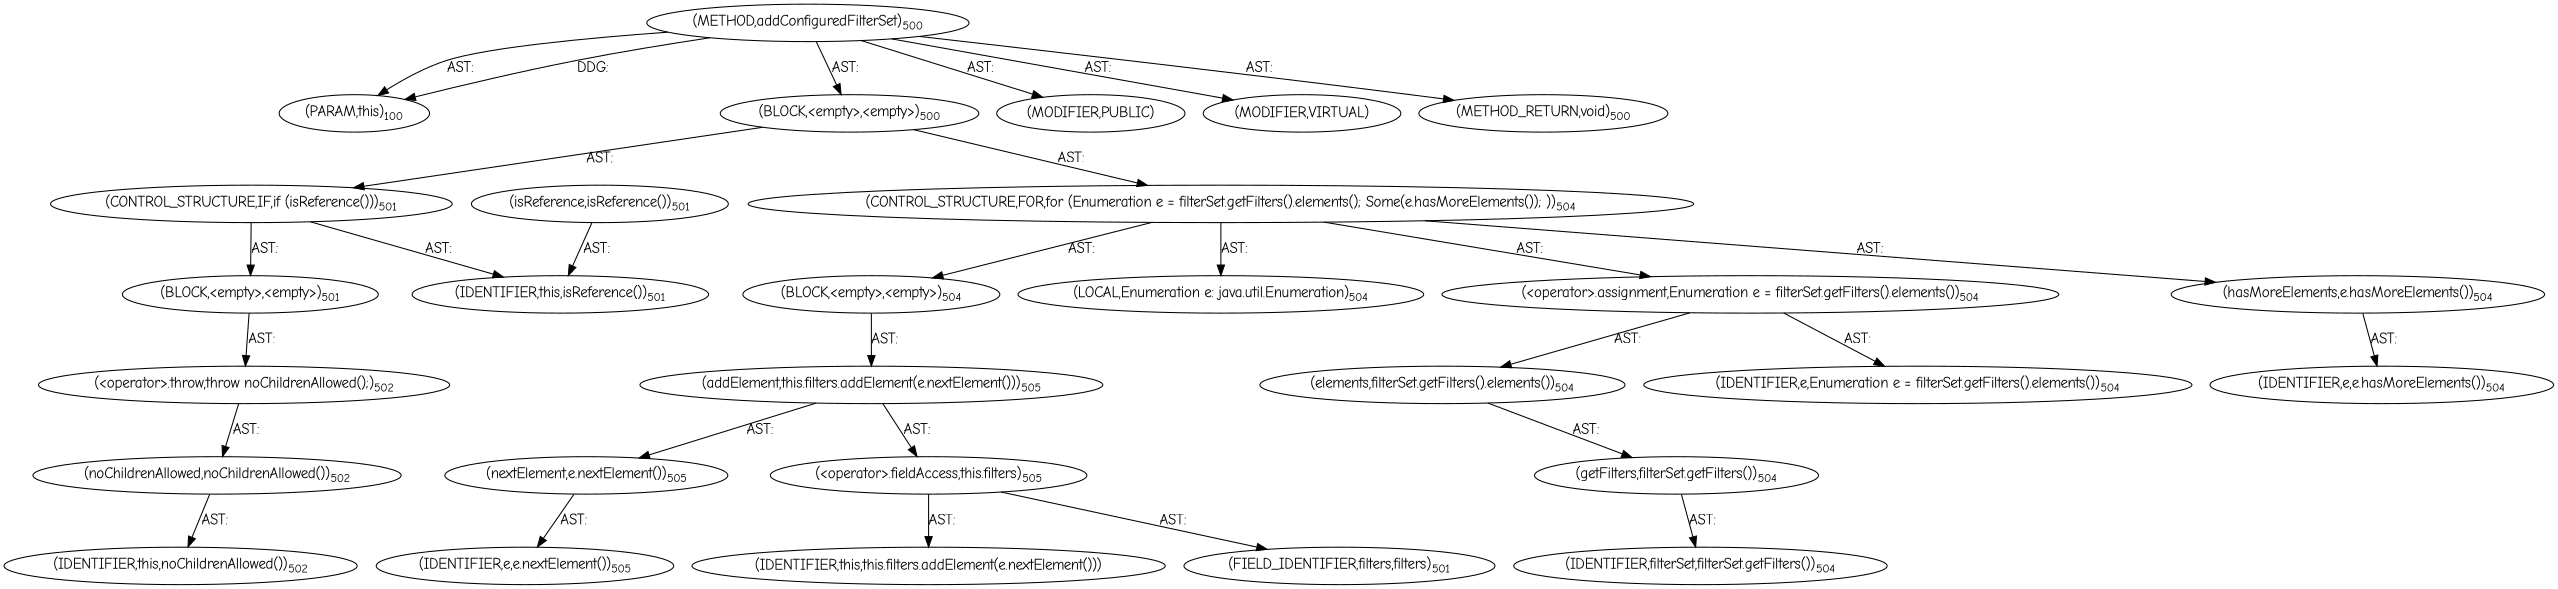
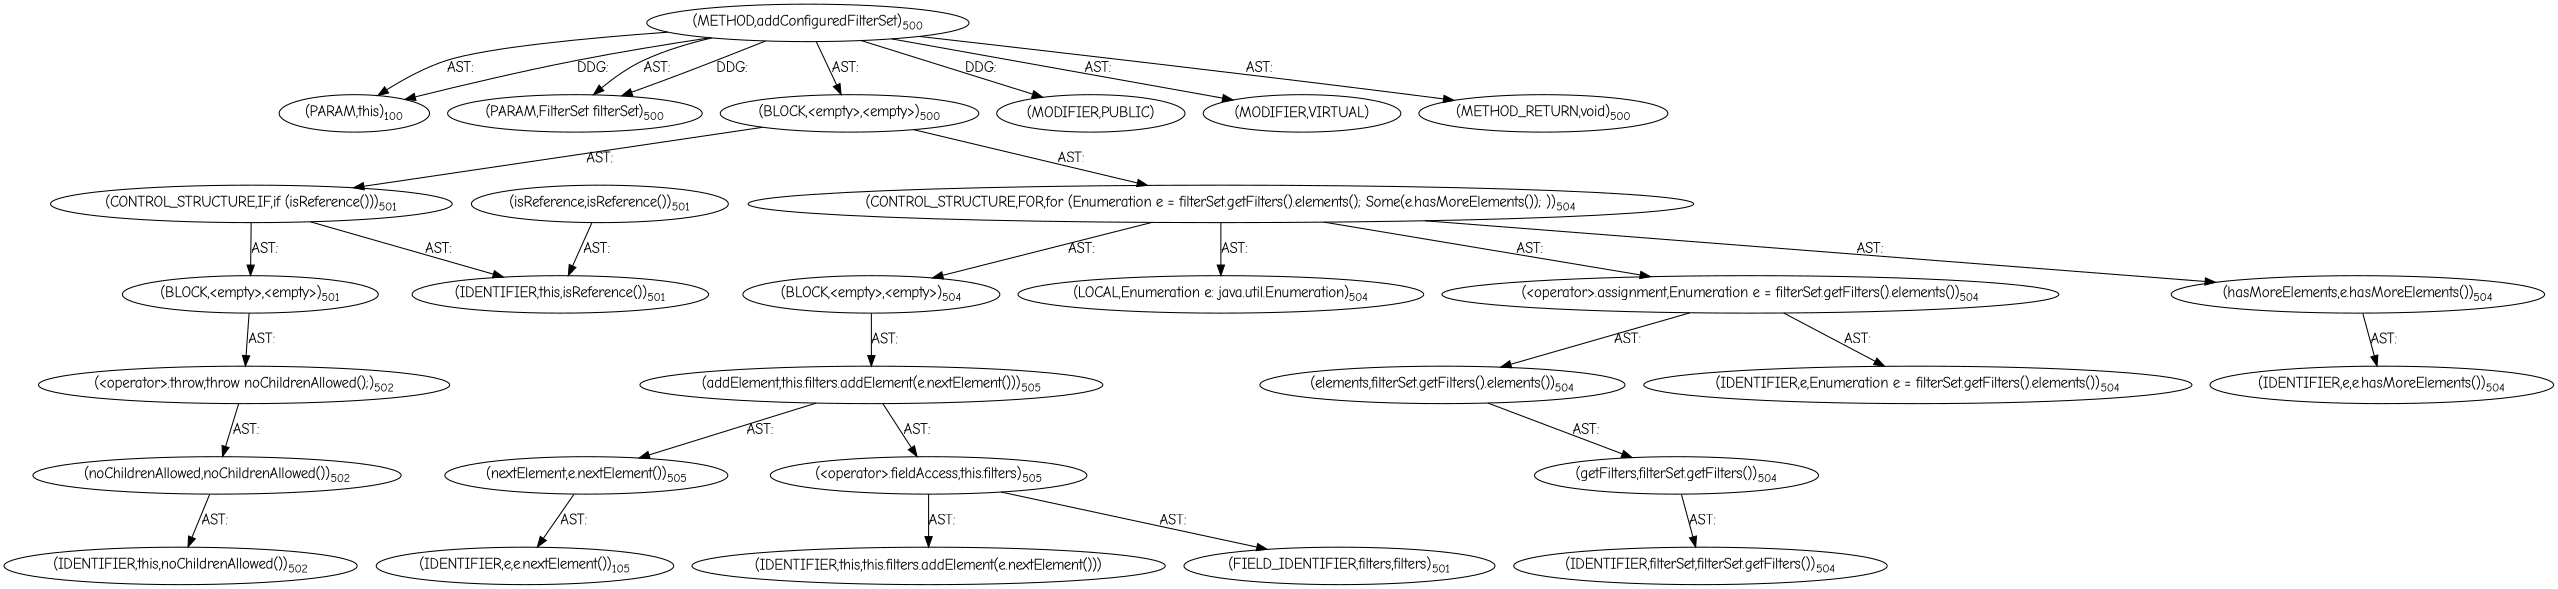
(983, 68) -> (983, 68)
none -> (575, 113)
(621, 564) -> (621, 564)
